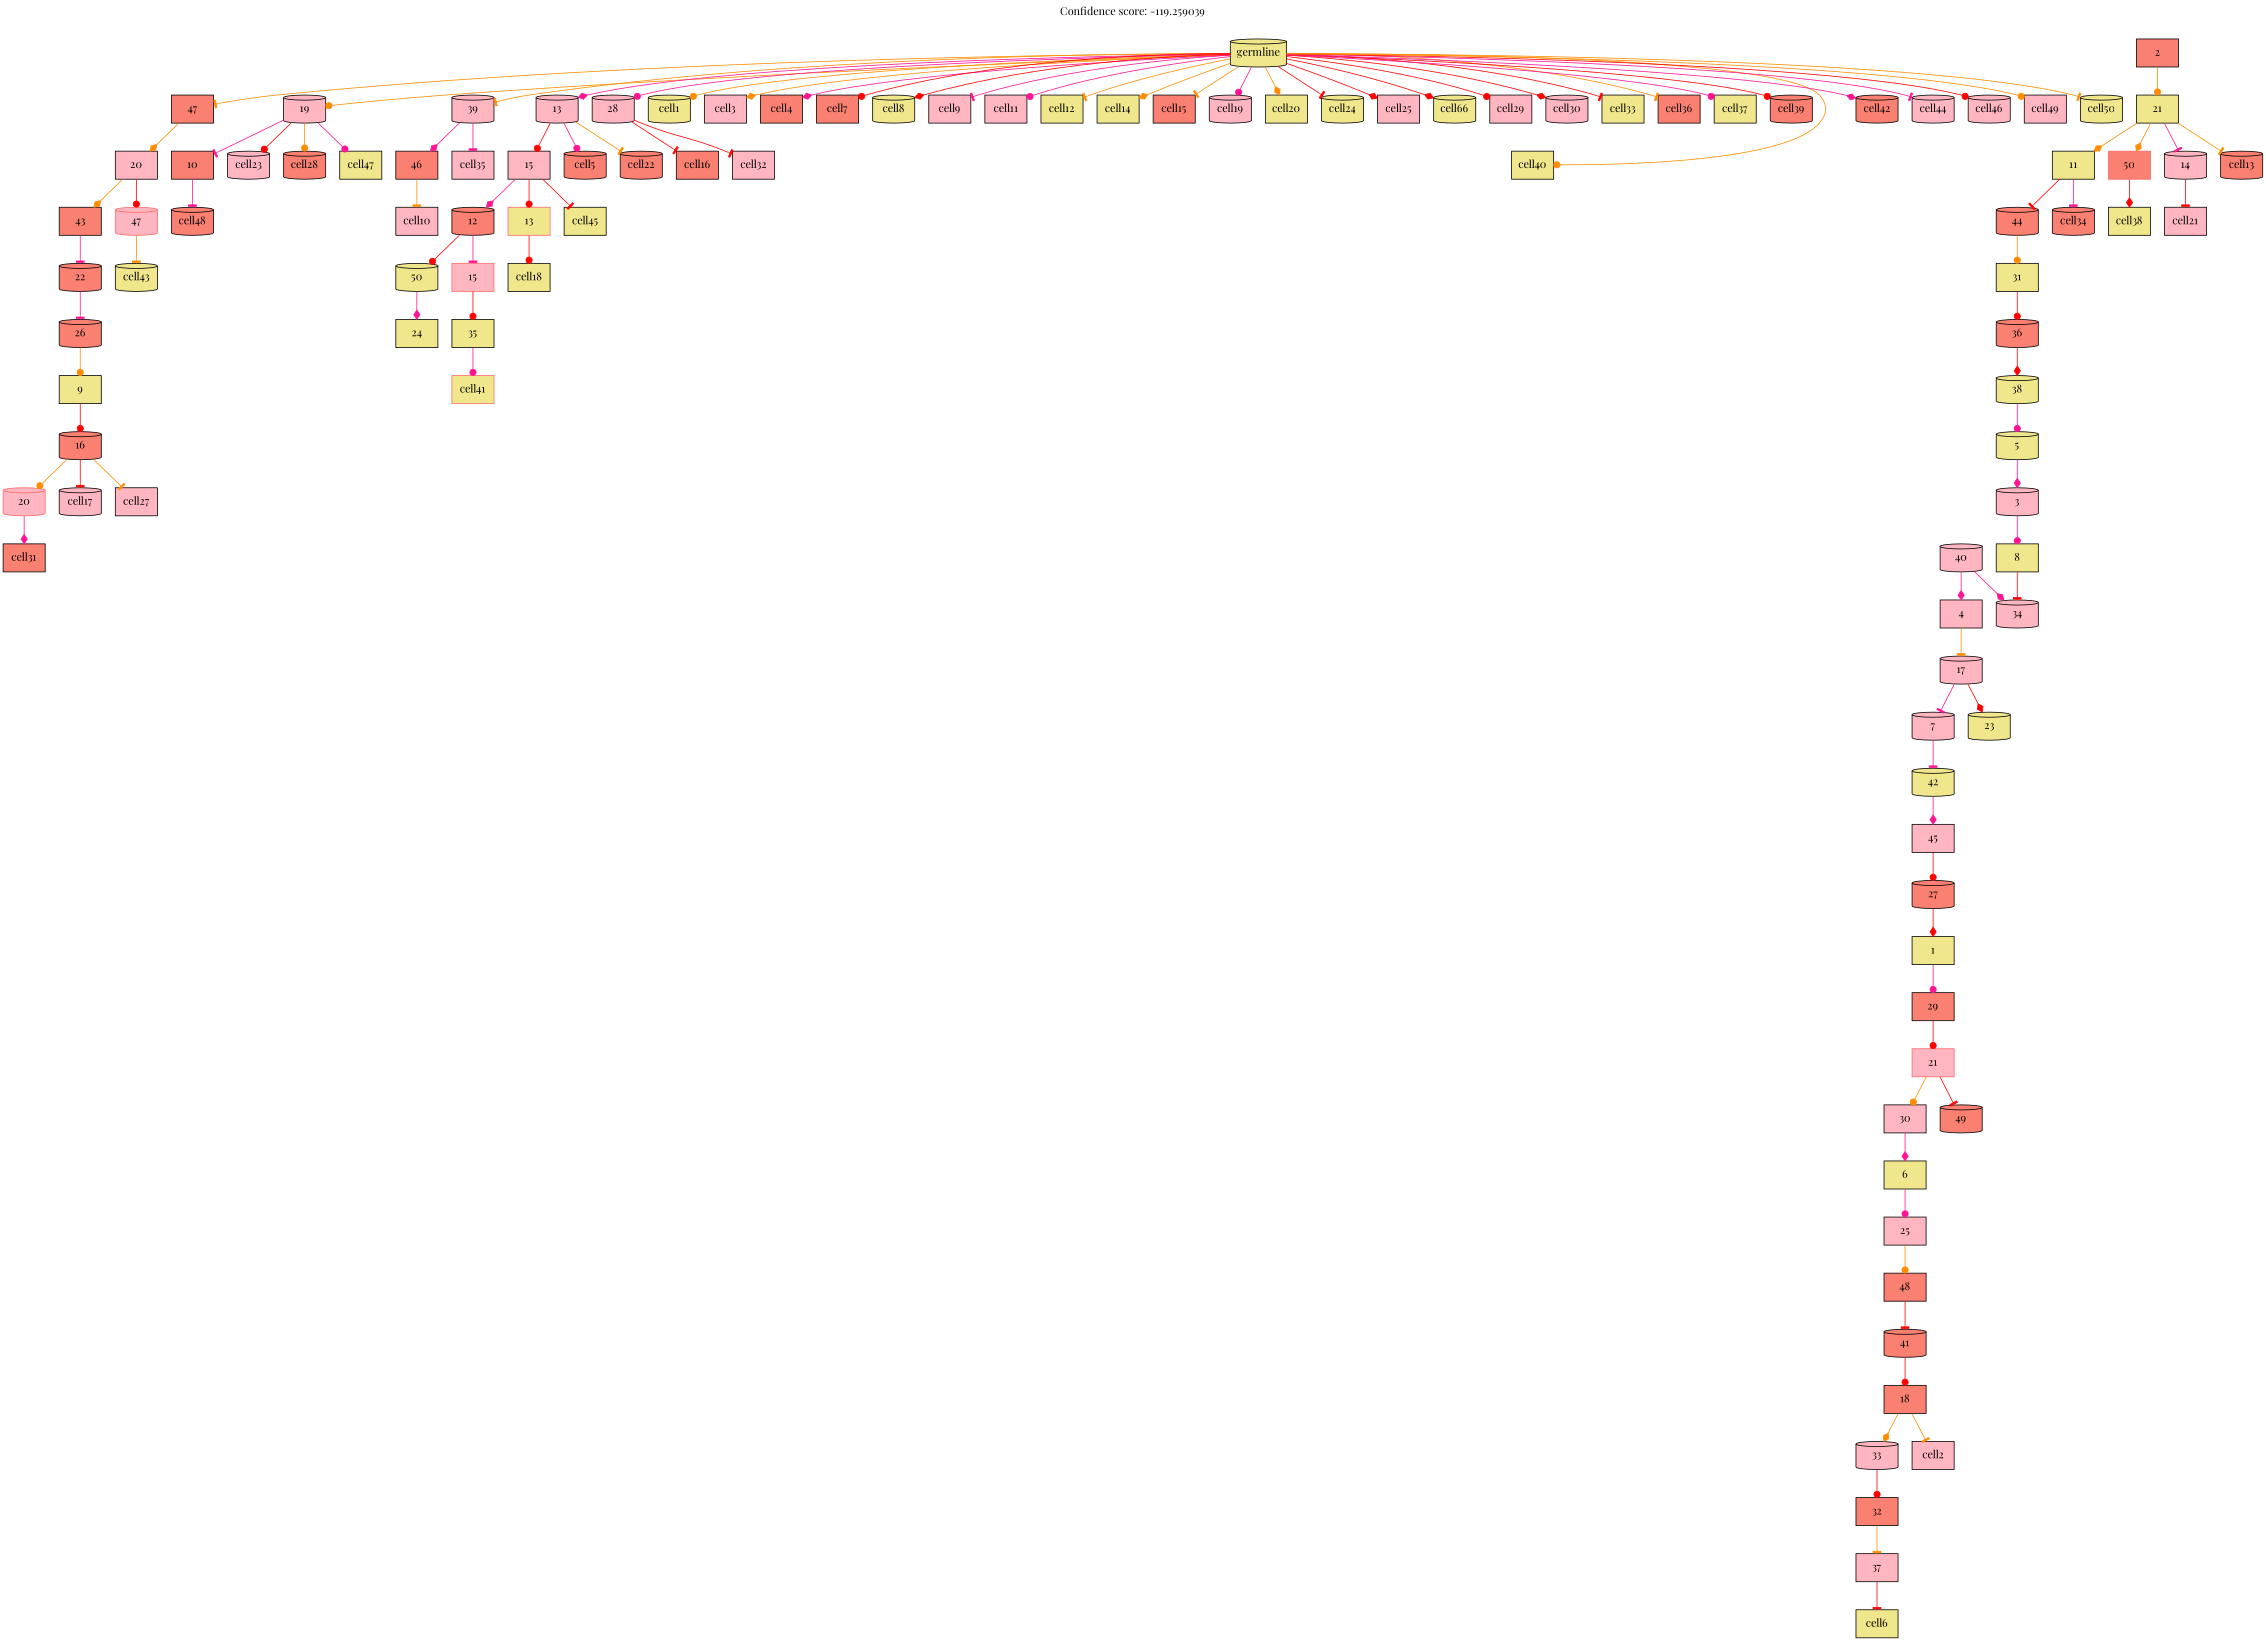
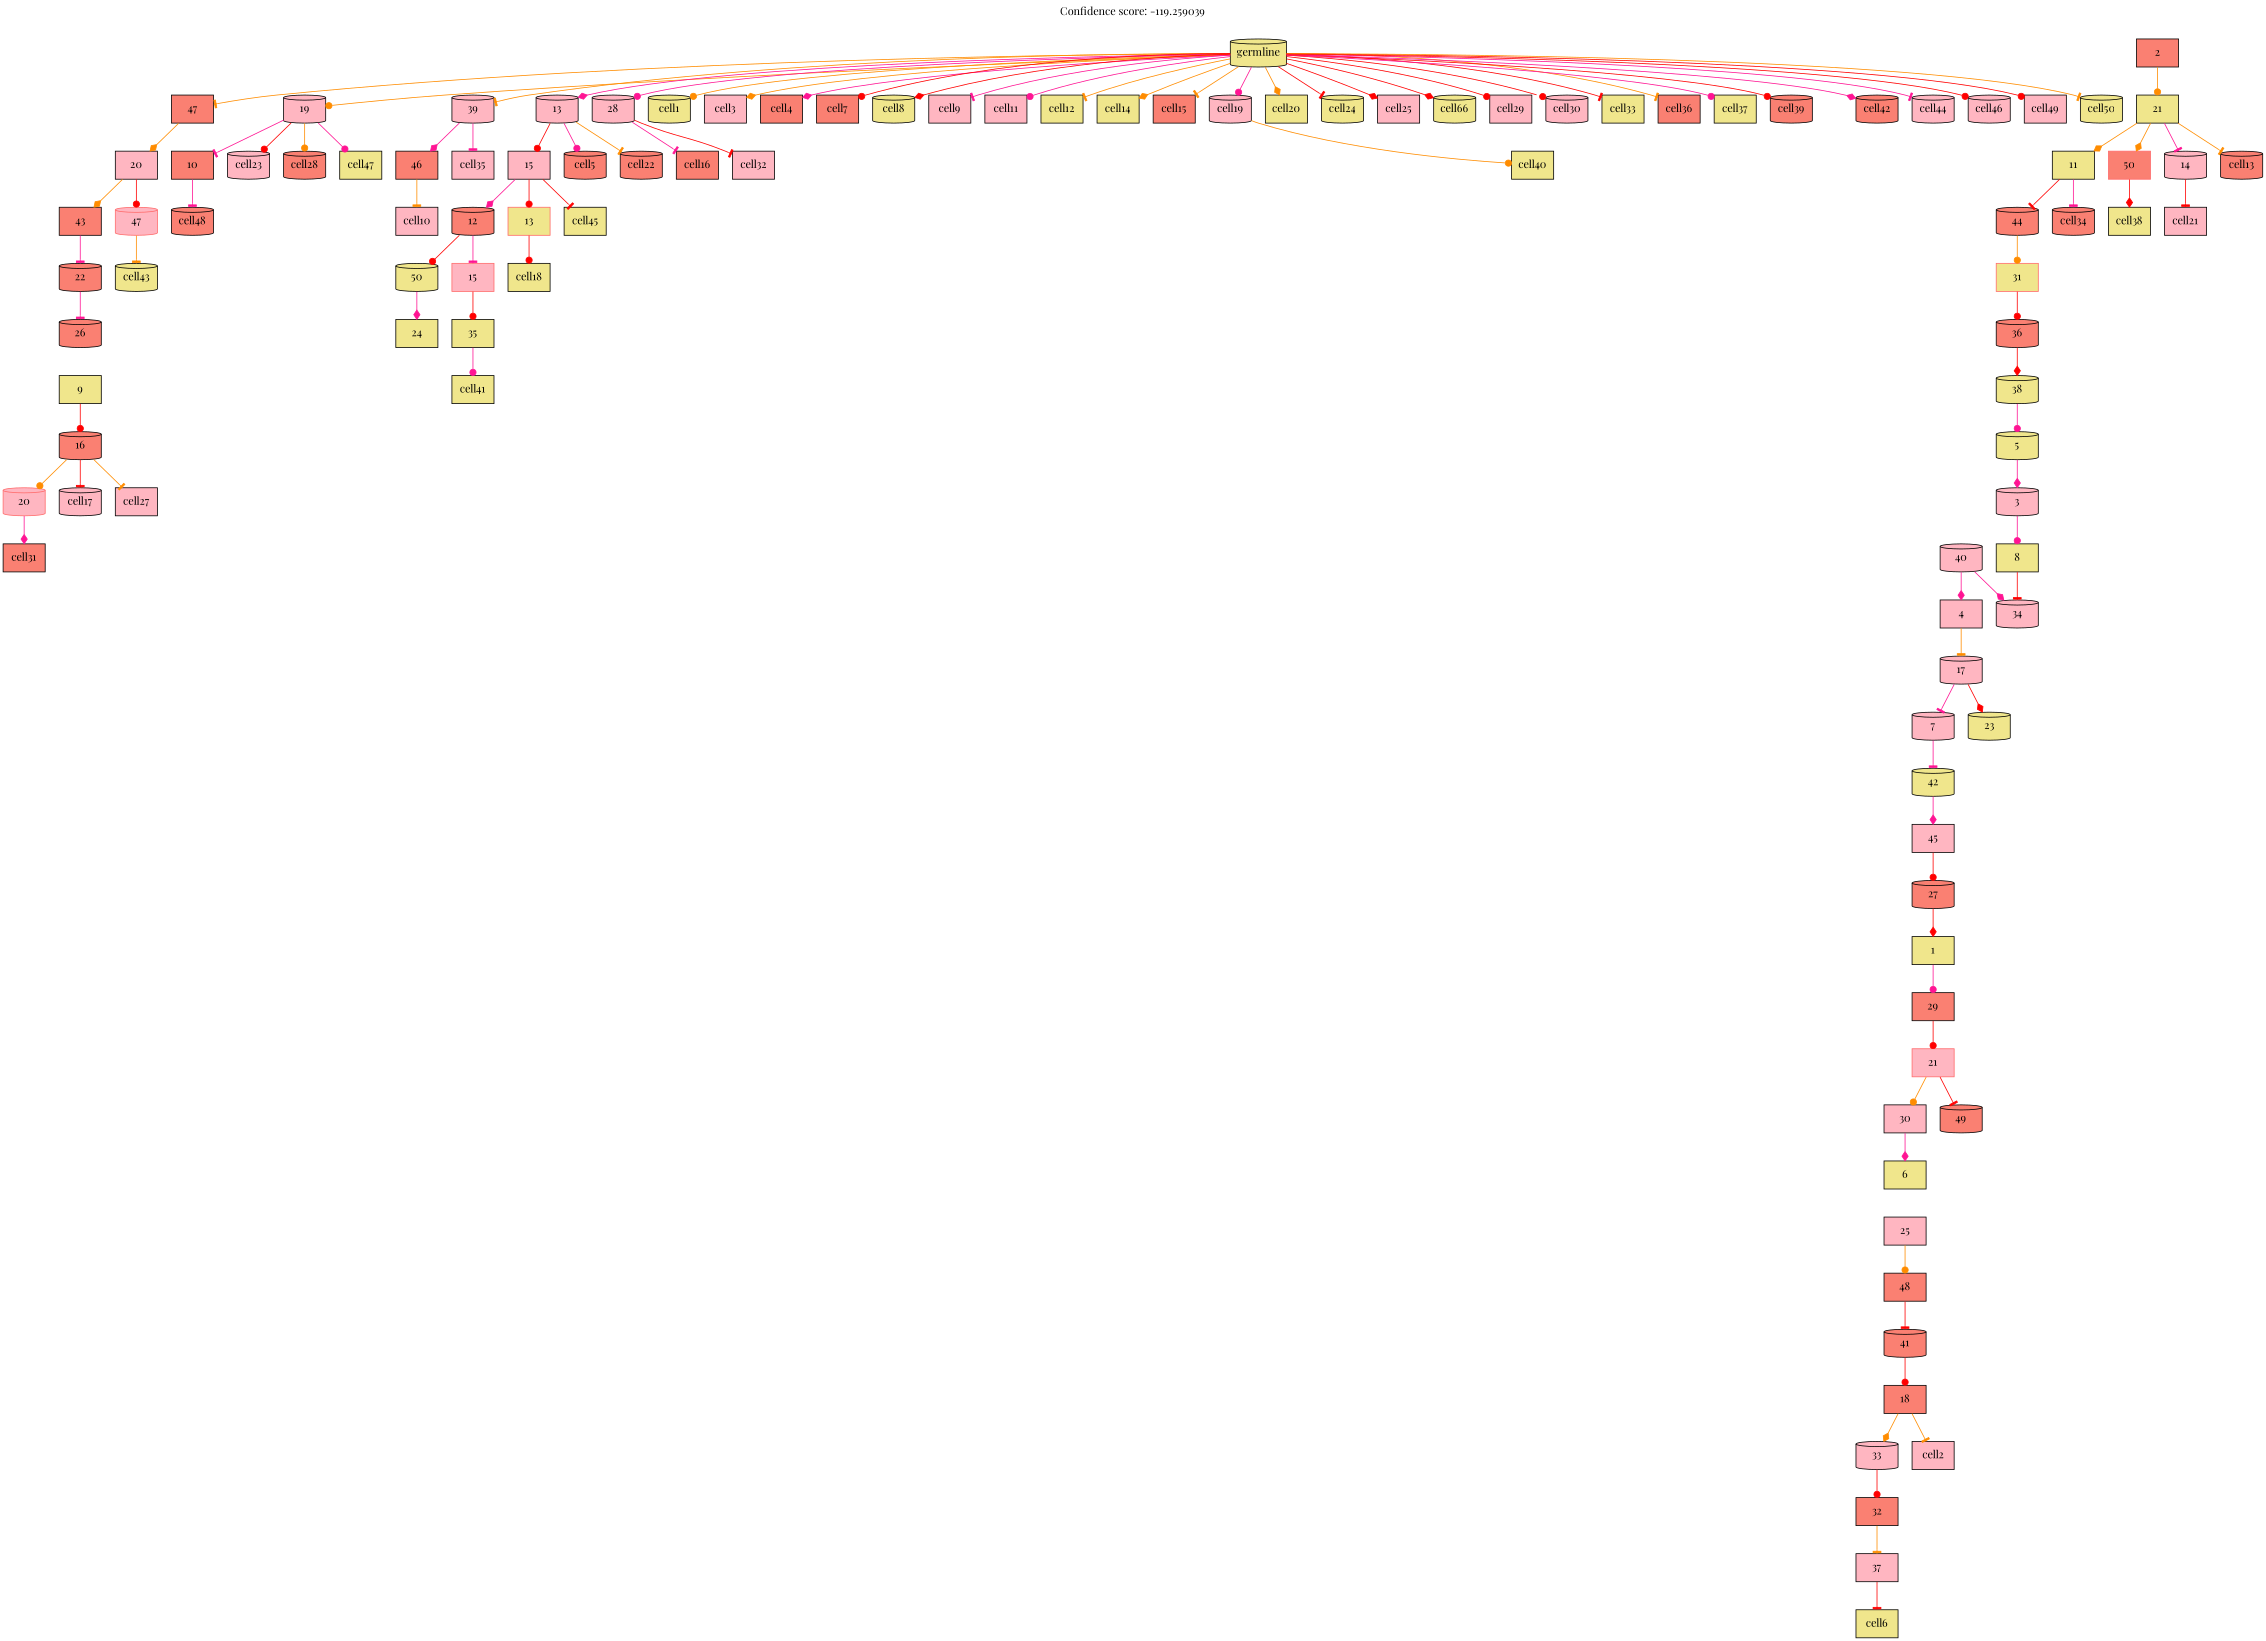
(1653, 62) -> (1653, 62)
(1413, 69) -> (1413, 69)
(1823, 100) -> (1377, 149)
(653, 136) -> (653, 136)
(2017, 277) -> (2017, 277)
(80, 358) -> none
(473, 390) -> (473, 390)
(1905, 1200) -> none
